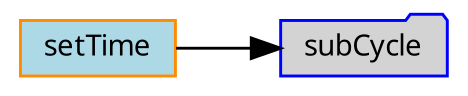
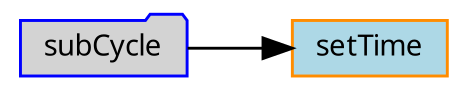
(213, 48) -> (225, 48)
